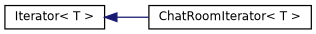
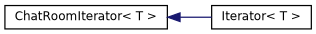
(133, 17) -> (196, 17)
